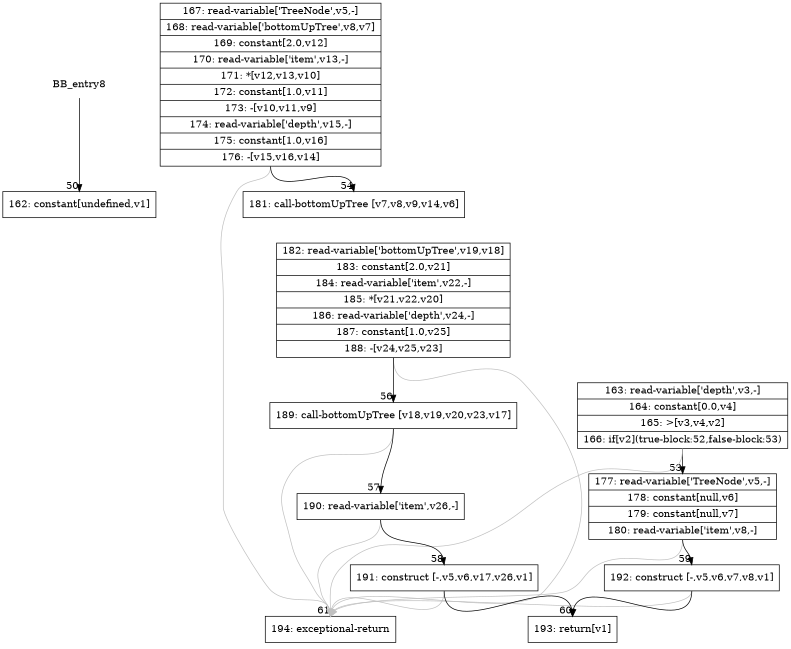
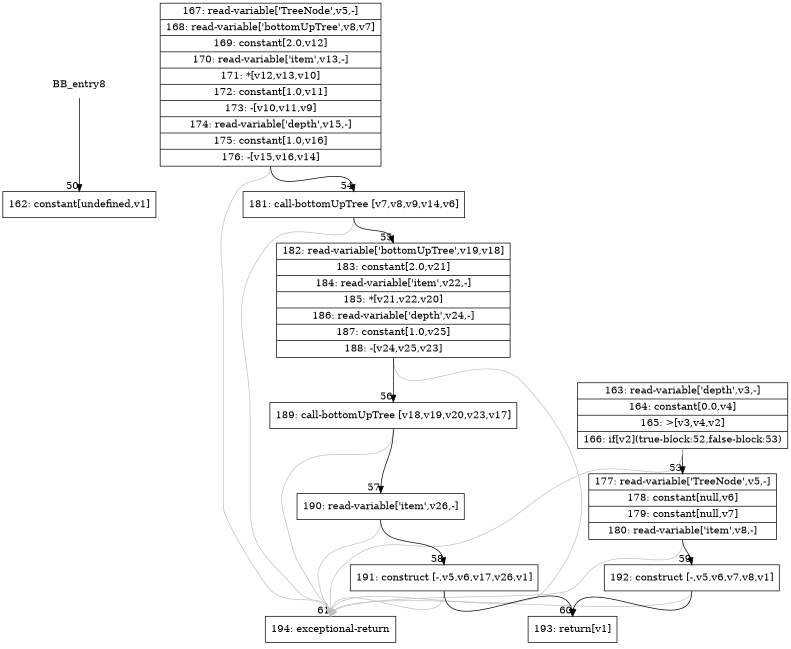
none -> (370, 230)
none -> (249, 391)
